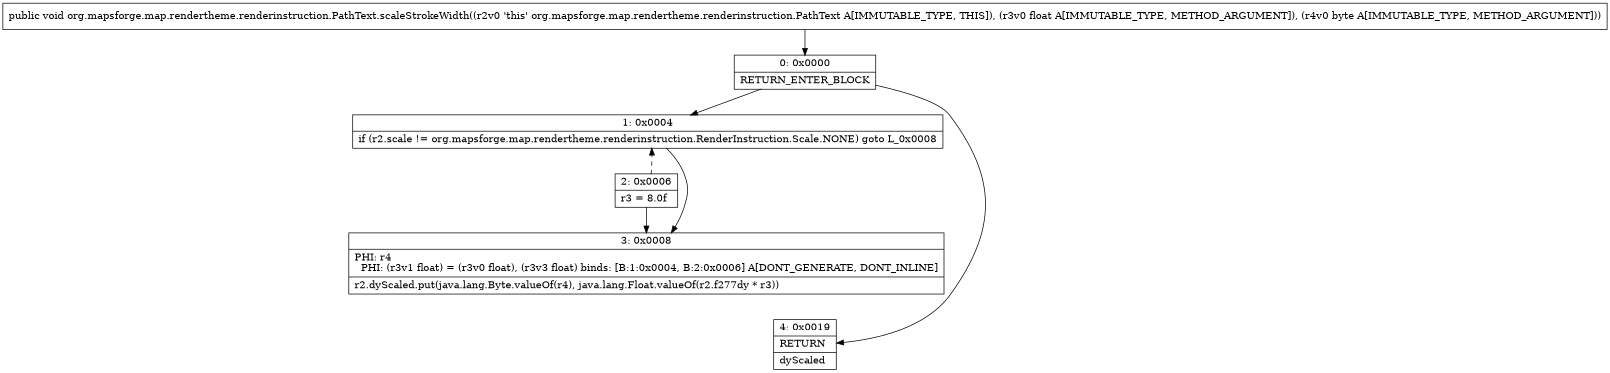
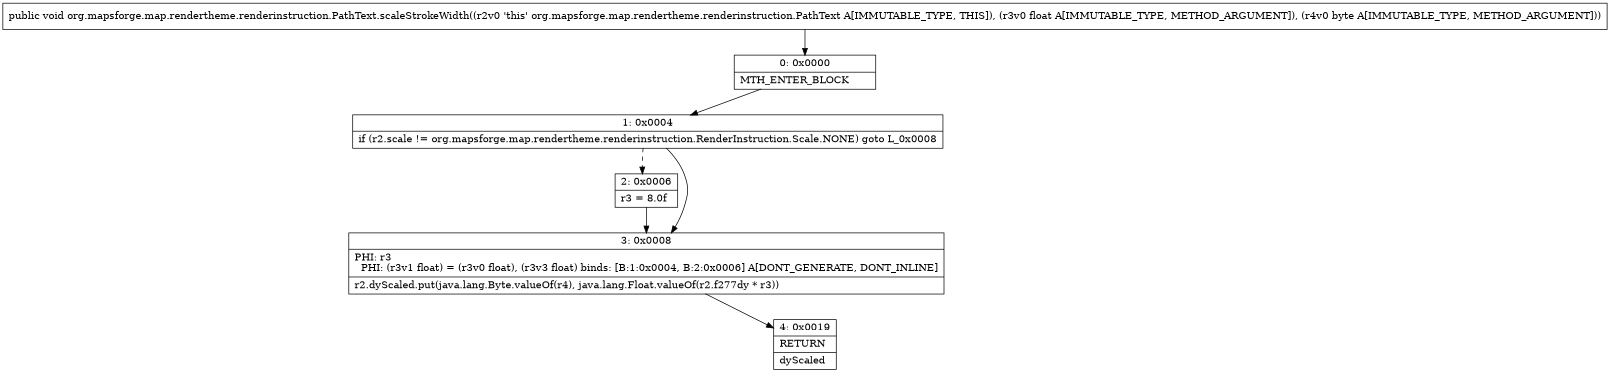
(805, 80) -> (795, 80)
(652, 165) -> (642, 157)
(984, 224) -> (736, 309)
(375, 257) -> (375, 257)
